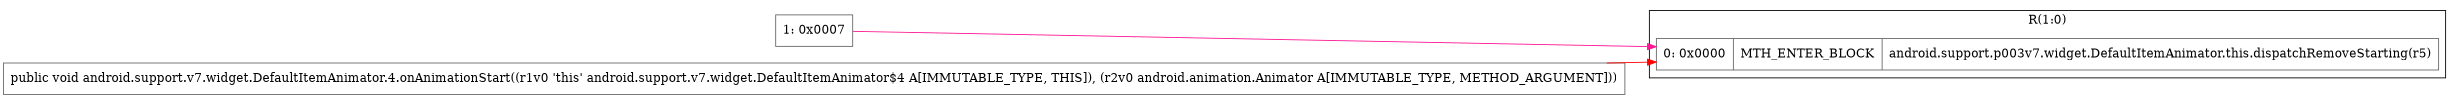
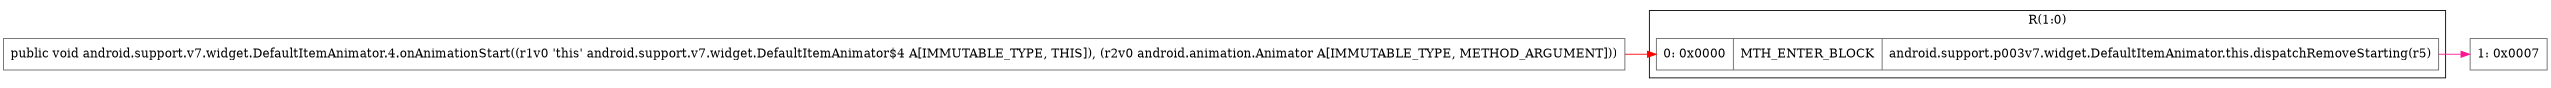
(1250, 39) -> (2451, 54)
